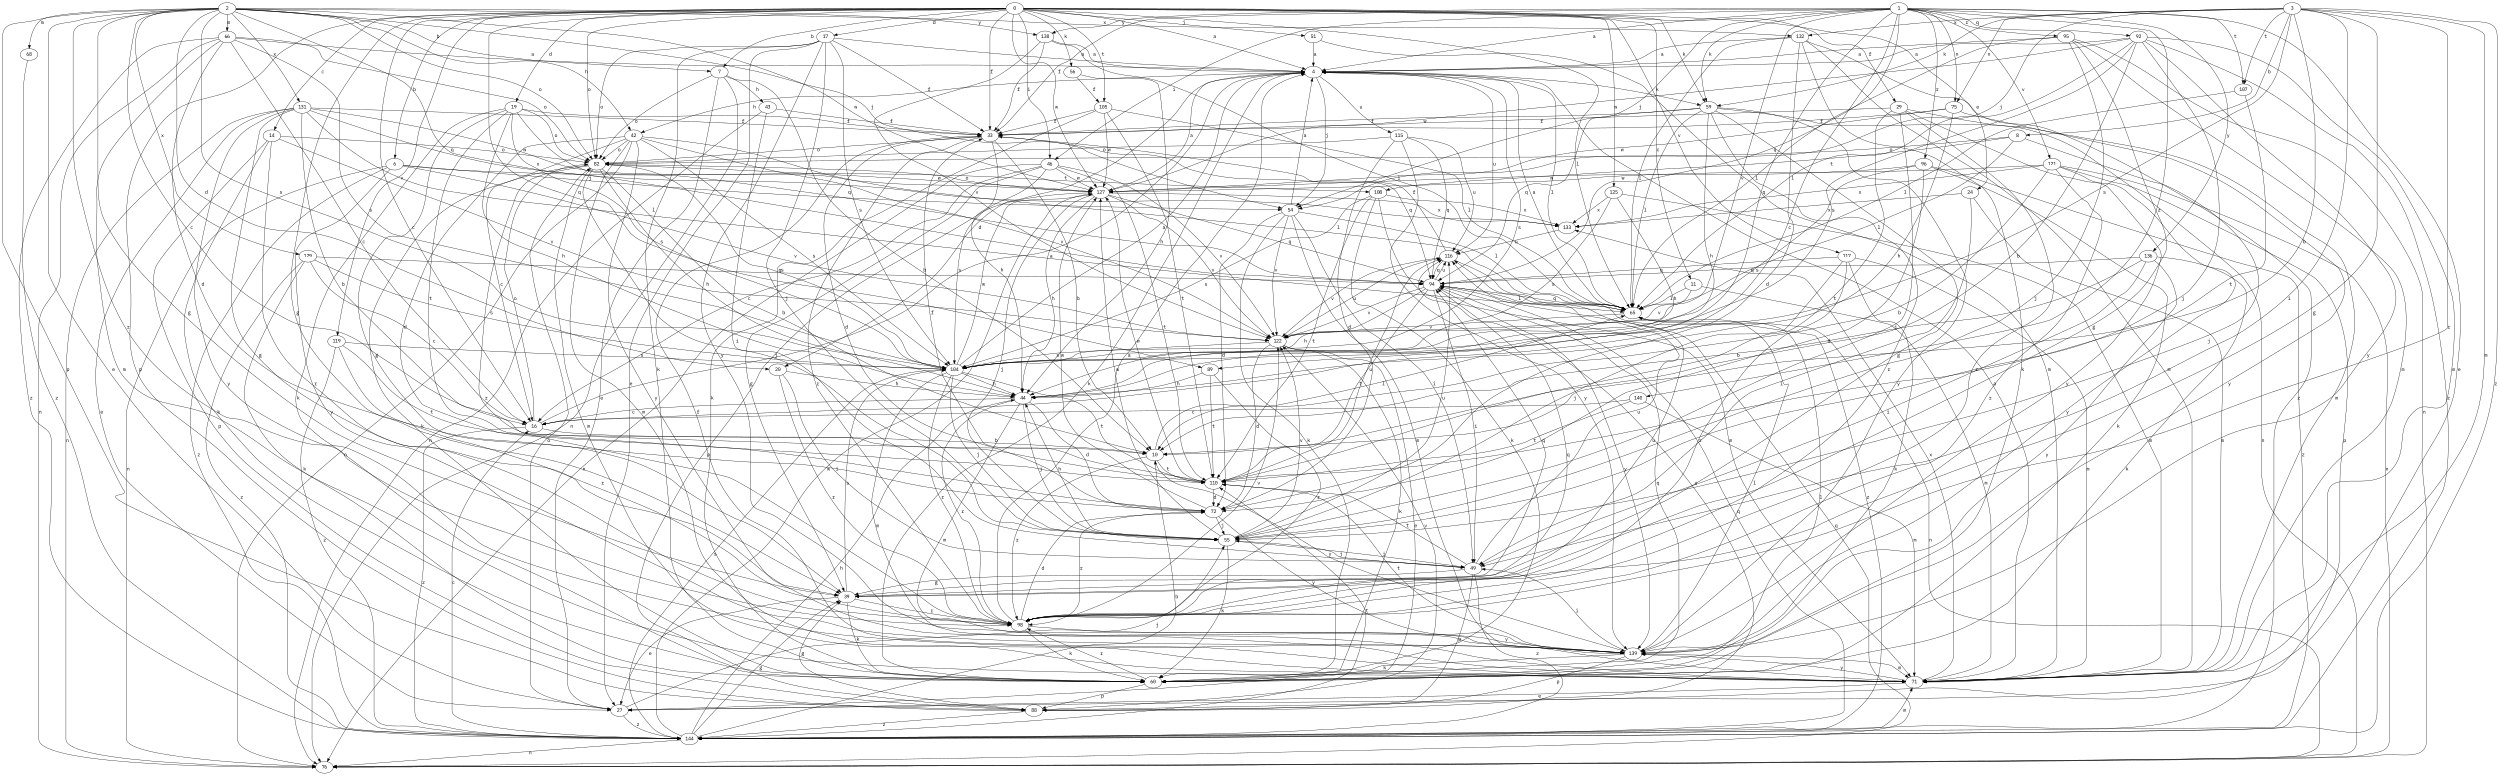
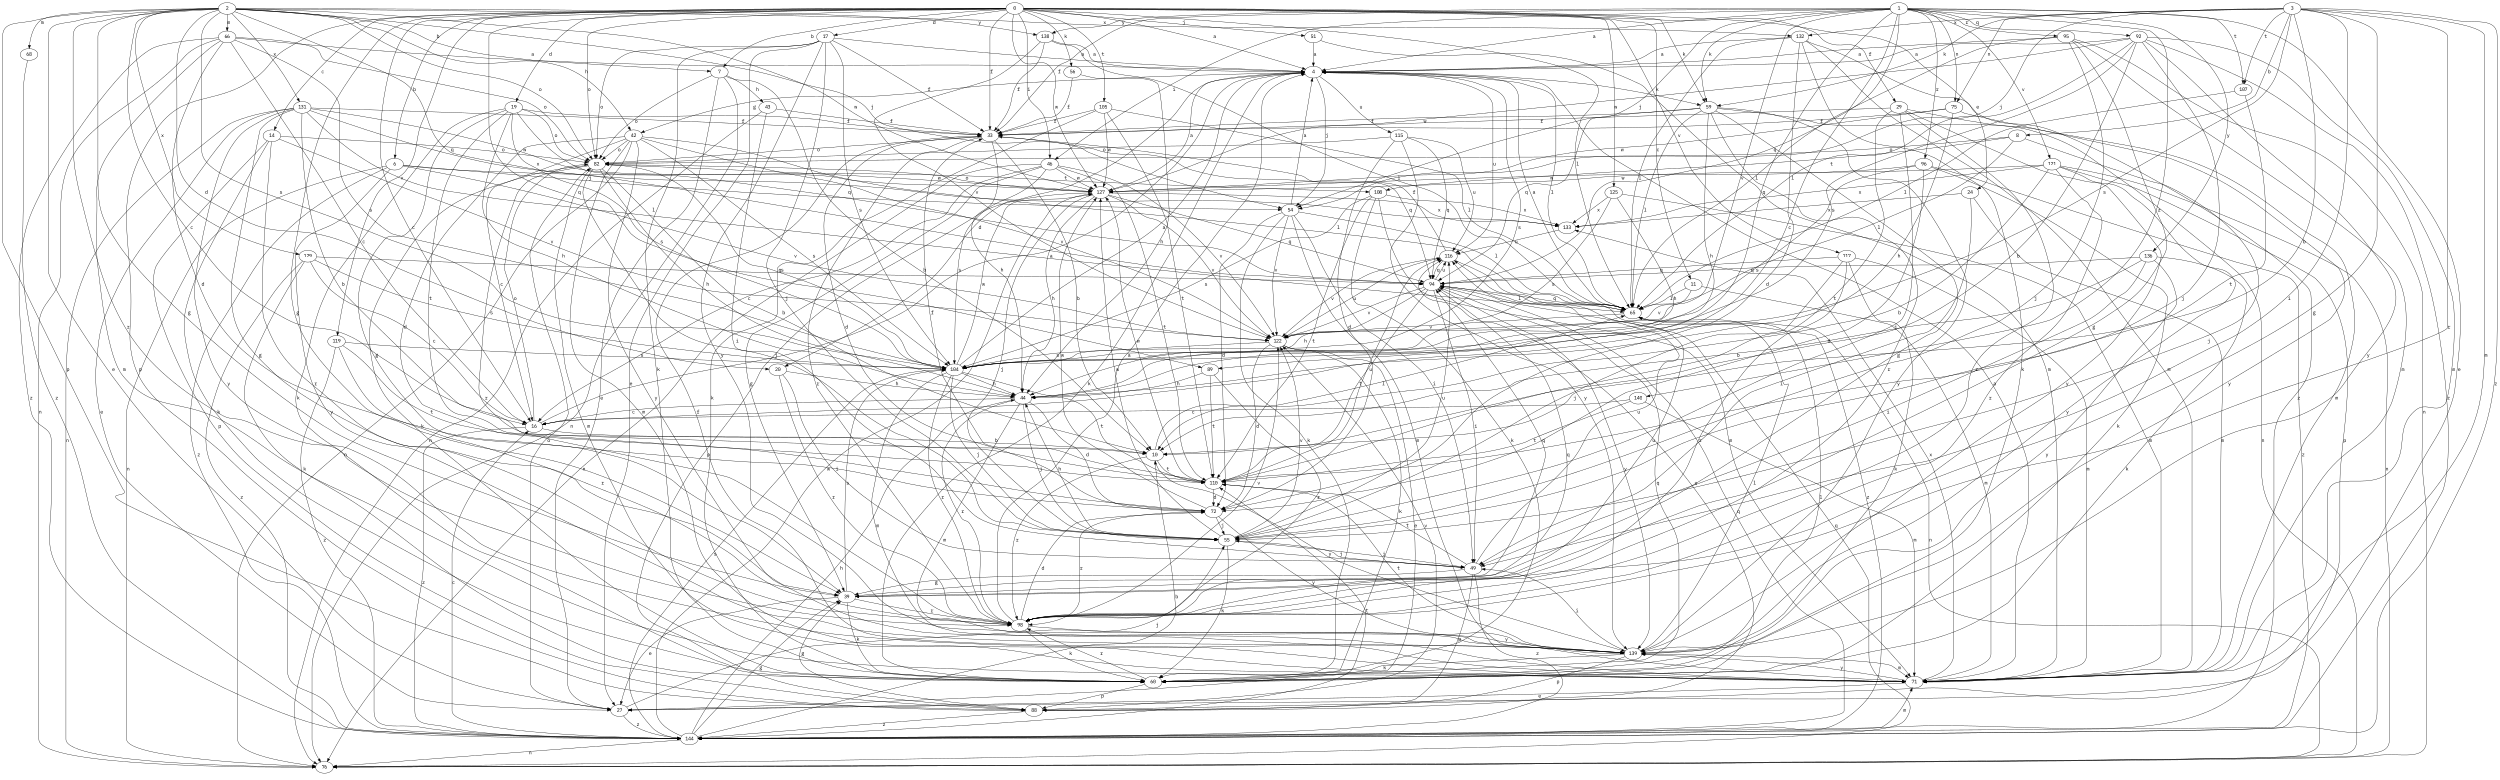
(1087, 89) -> (1049, 118)
(754, 107) -> (754, 107)
